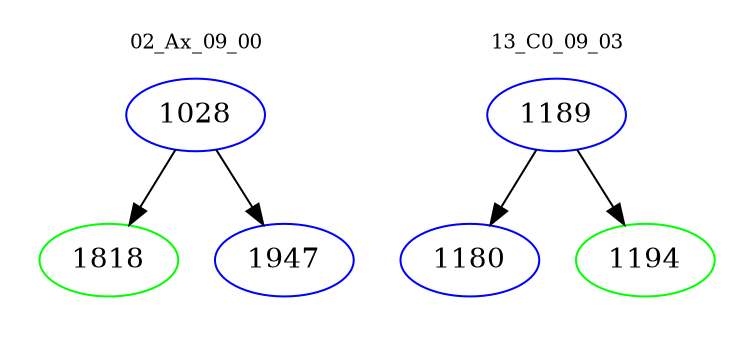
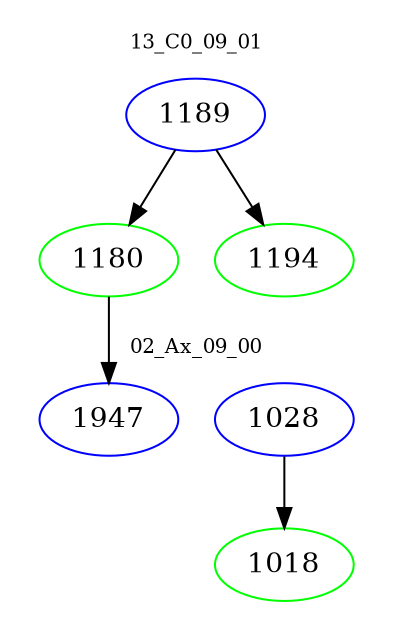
(558, 43) -> (197, 43)
(234, 178) -> (109, 341)
(109, 260) -> (284, 565)
(470, 260) -> (109, 260)
